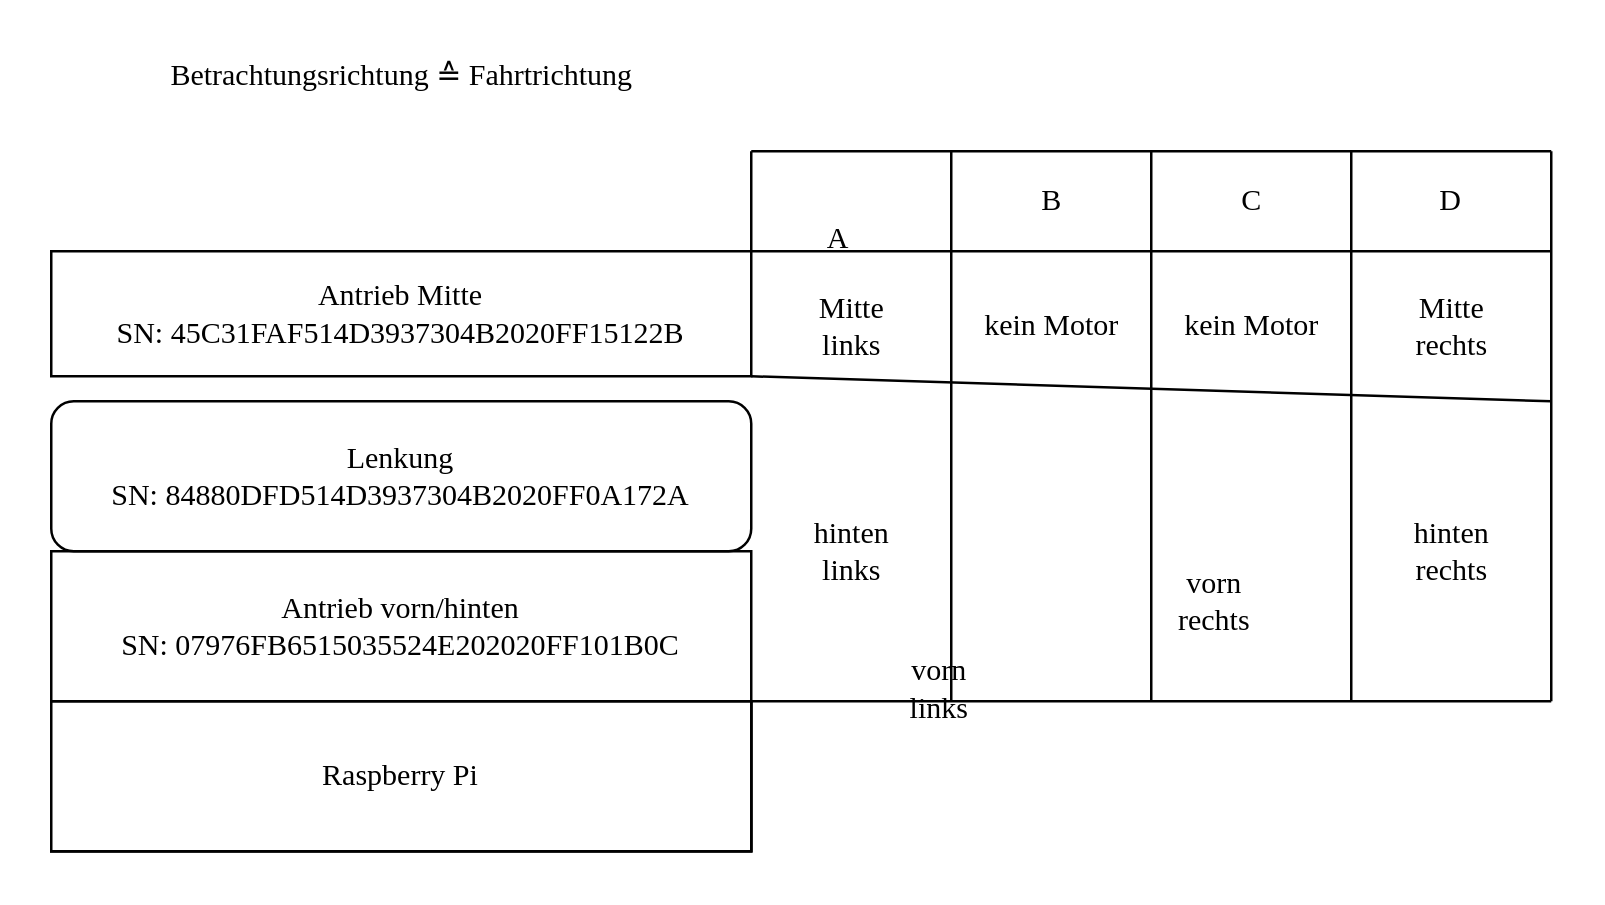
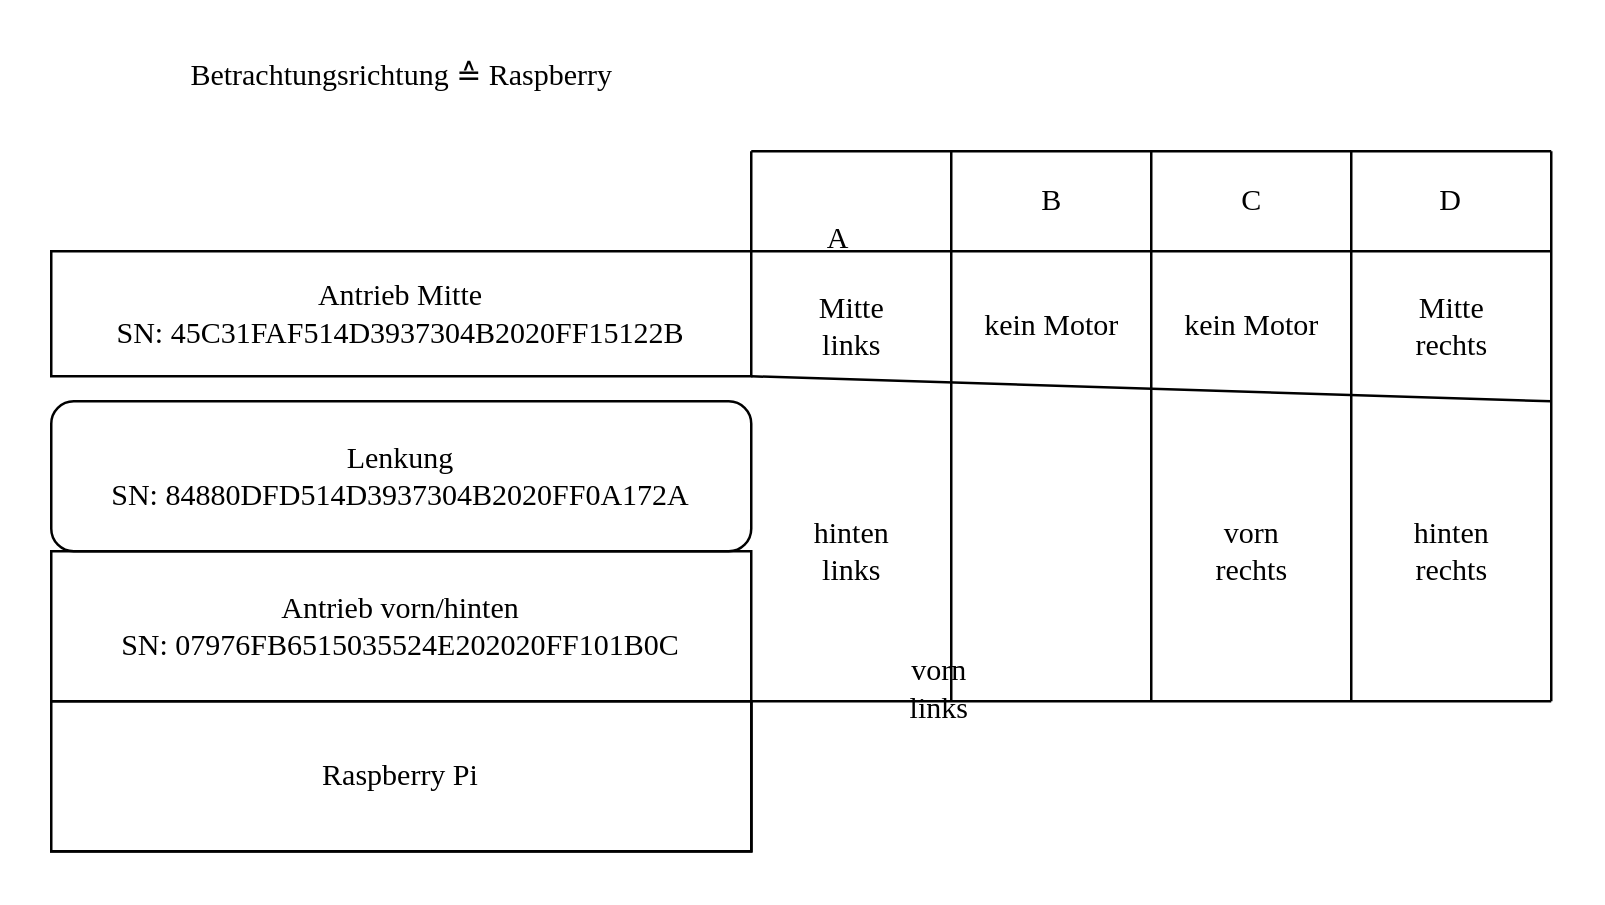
(403, 76) -> (403, 76)
(1214, 601) -> (1251, 551)
